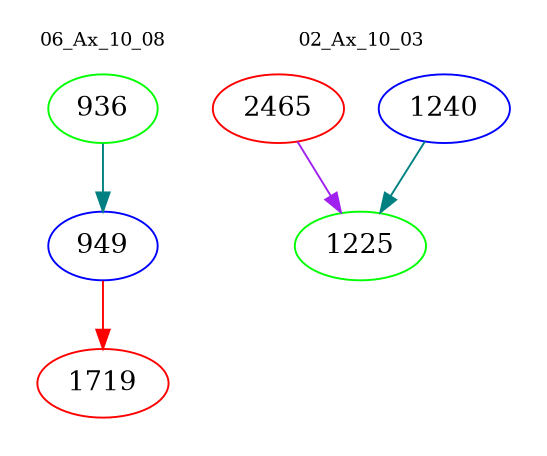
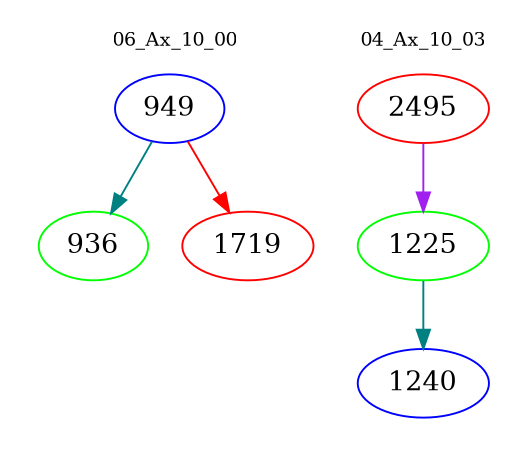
(103, 41) -> (175, 41)
(361, 41) -> (423, 41)
(278, 109) -> (423, 109)
(103, 168) -> (136, 169)
(408, 169) -> (423, 305)
